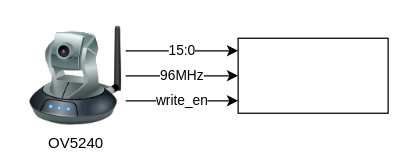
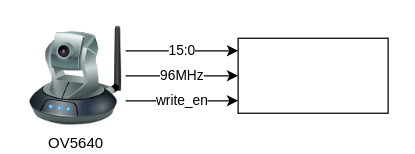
(76, 143) -> (76, 143)
